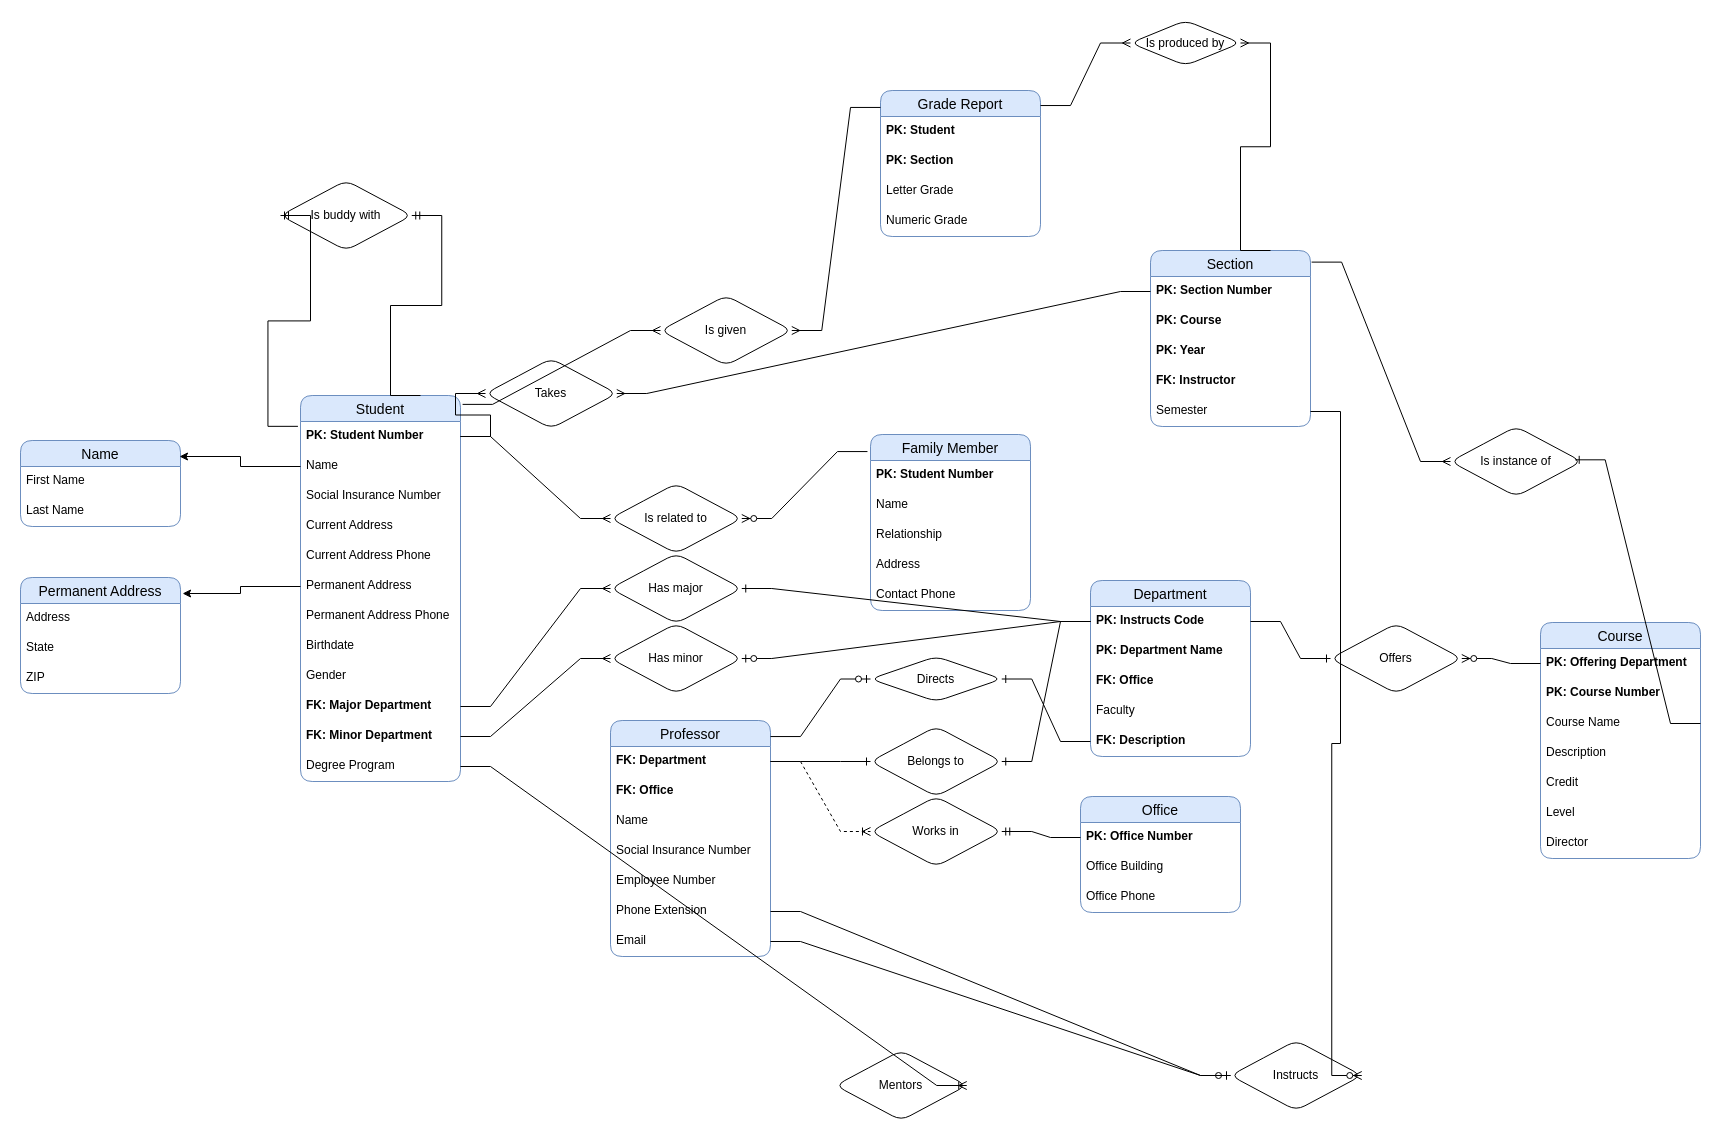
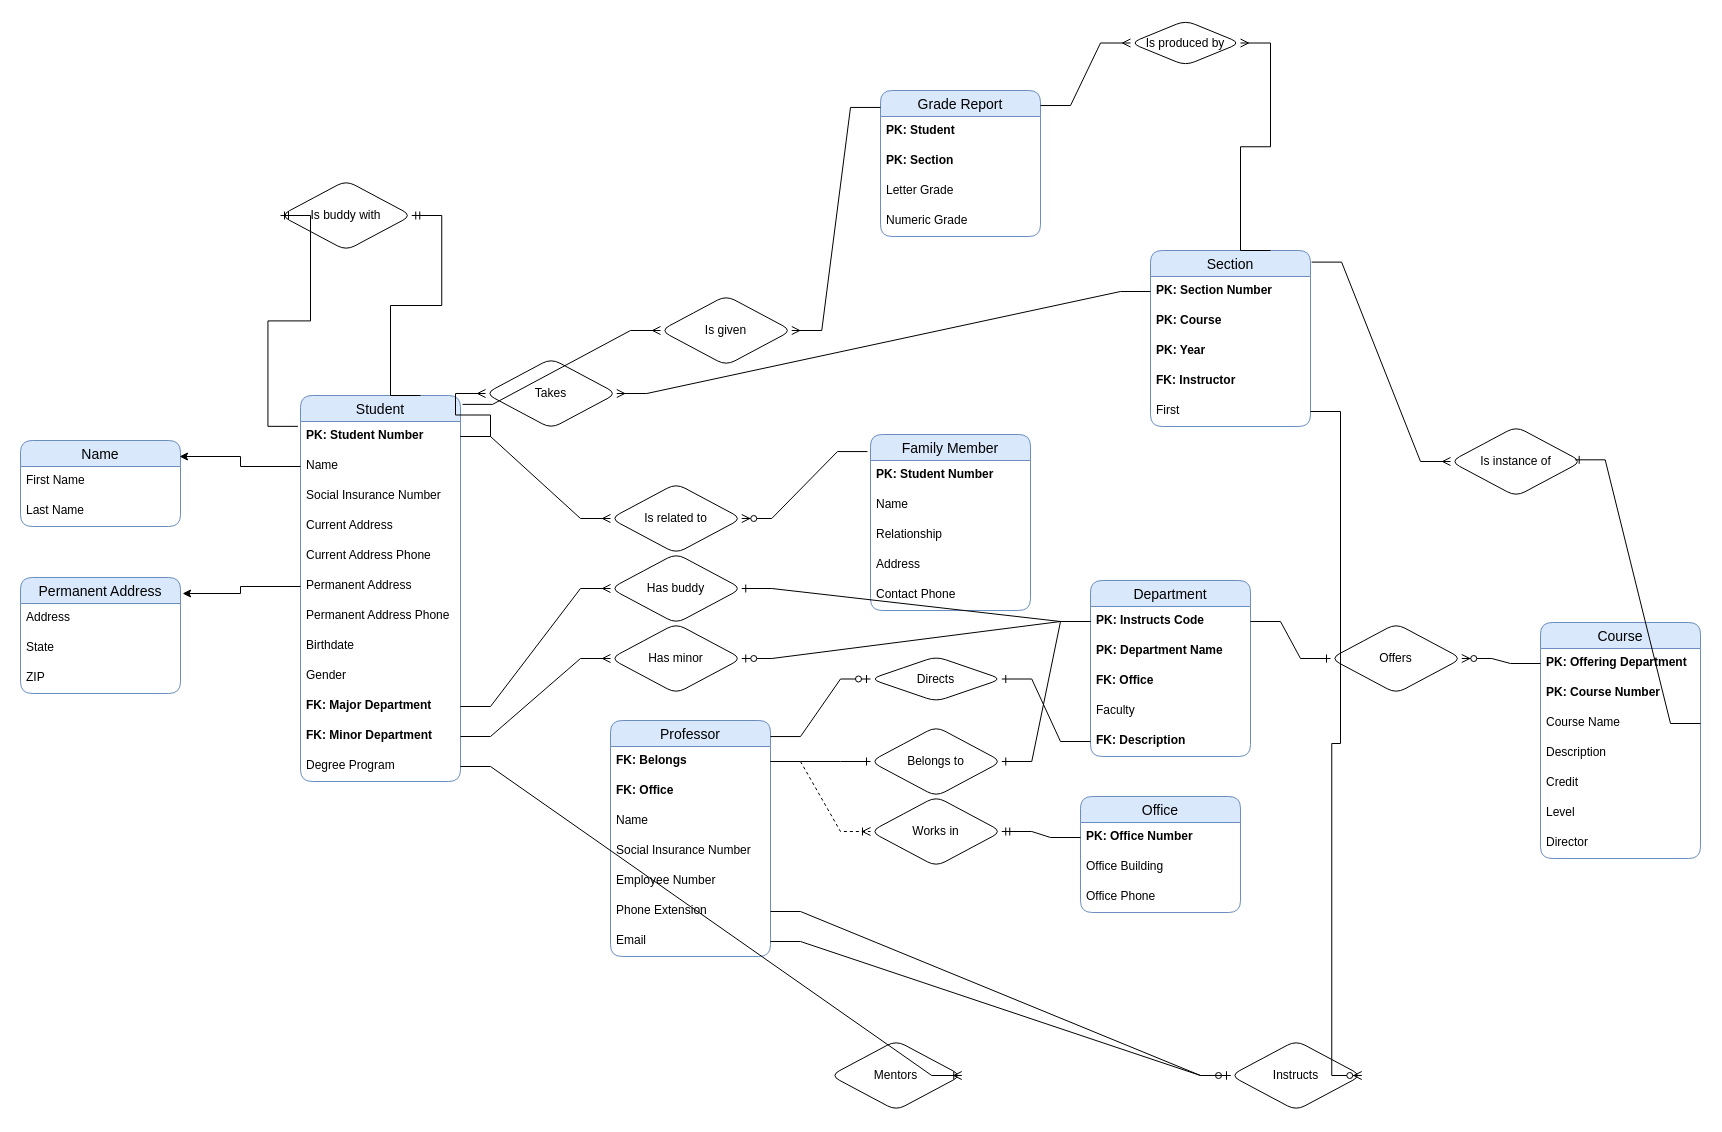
(1183, 410) -> (1171, 410)
(676, 589) -> (676, 589)
(660, 760) -> (648, 760)
(901, 1086) -> (896, 1076)
